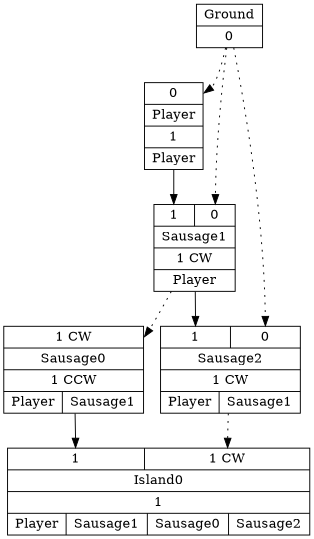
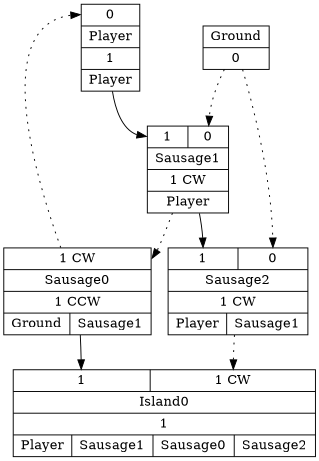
(218, 76) -> (28, 123)
(33, 402) -> (37, 323)
